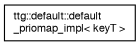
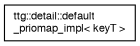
(70, 23) -> (70, 23)
